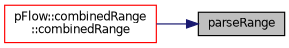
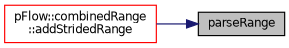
(80, 24) -> (80, 24)
